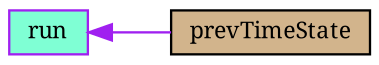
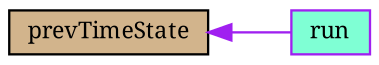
(142, 32) -> (261, 32)
